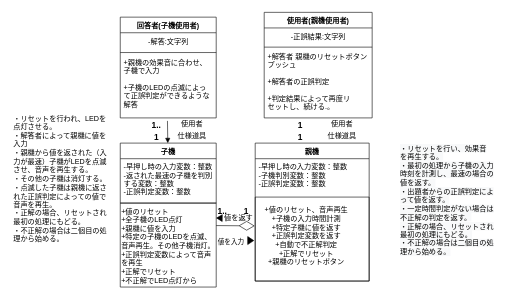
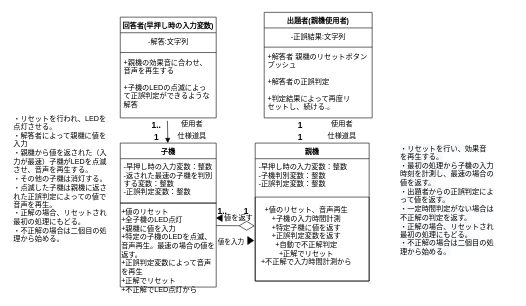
(318, 20) -> (318, 20)
(168, 25) -> (168, 25)
(165, 62) -> (165, 62)
(307, 236) -> (307, 236)
(169, 246) -> (169, 251)
